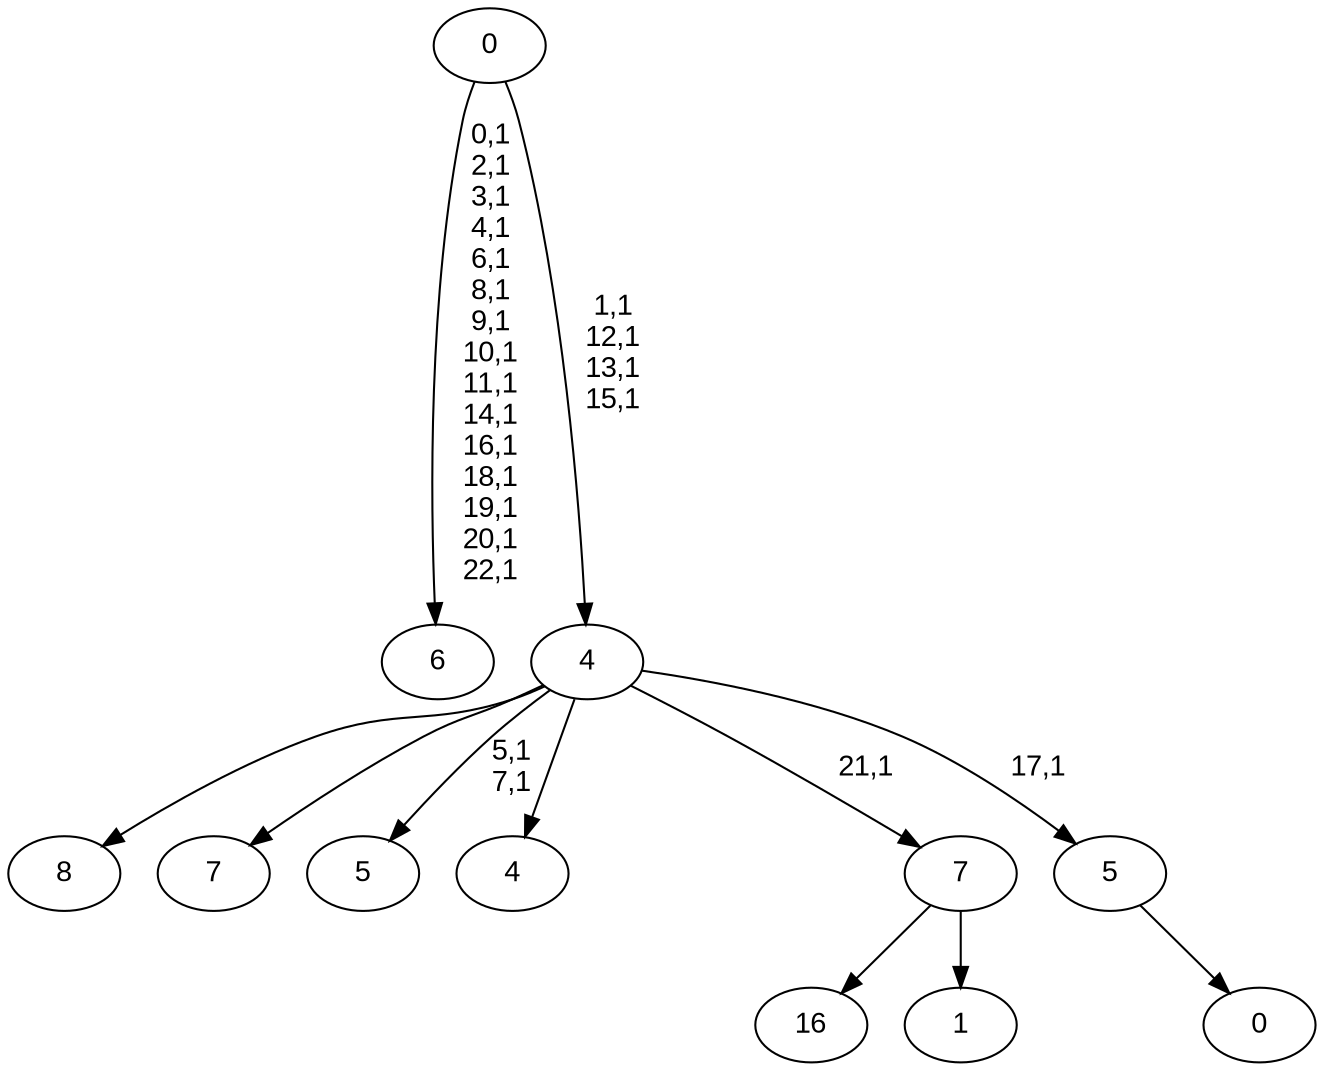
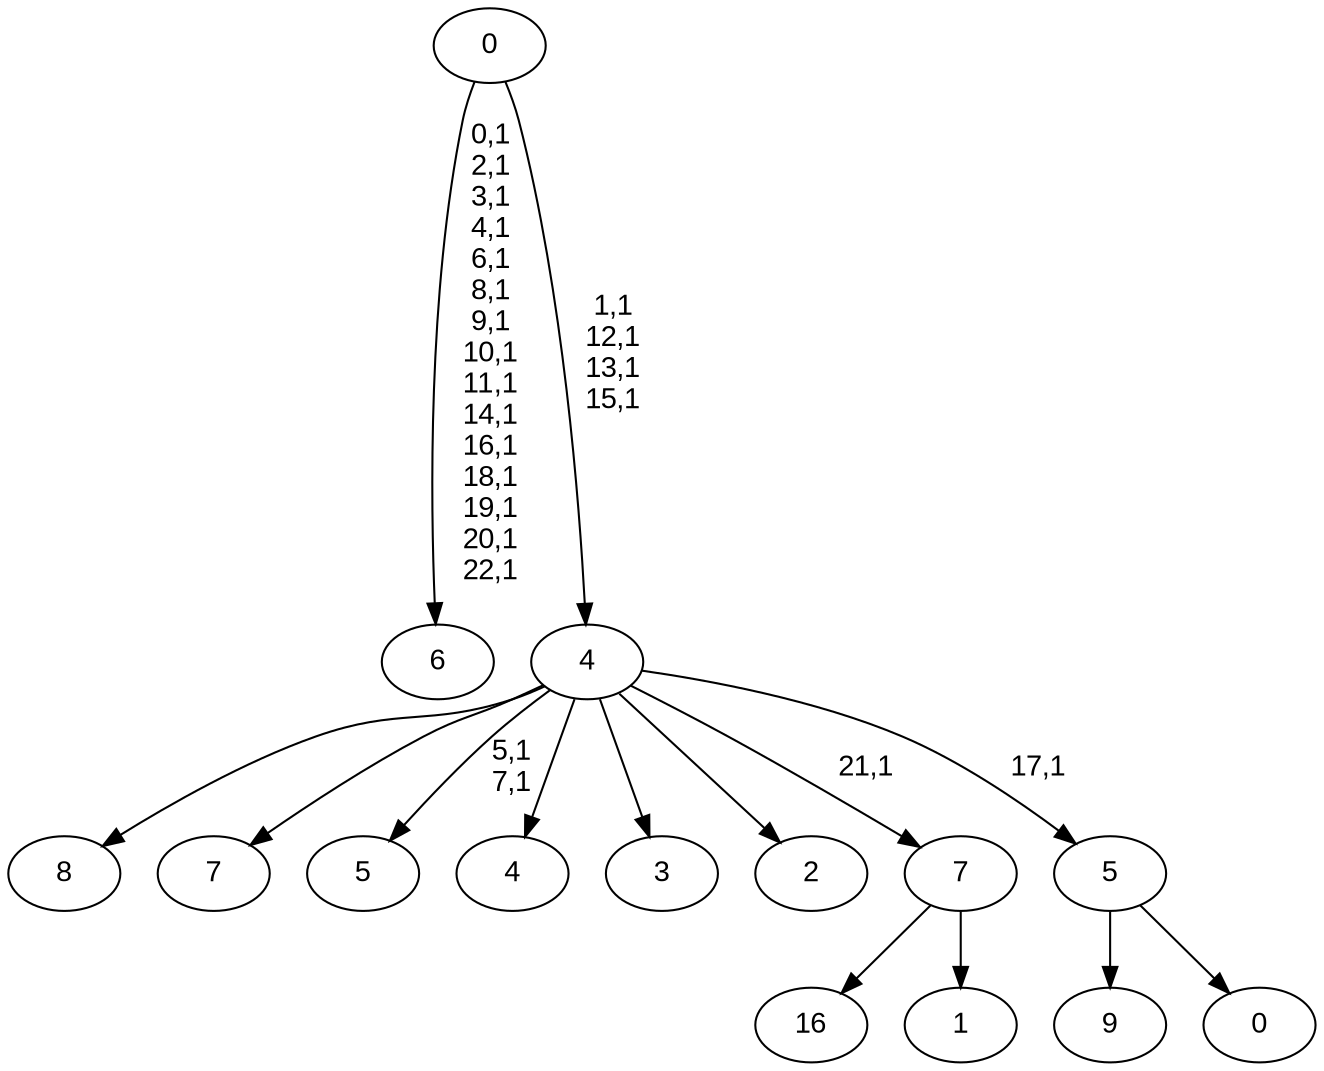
none -> (662, 874)
none -> (811, 874)
none -> (1110, 1025)
